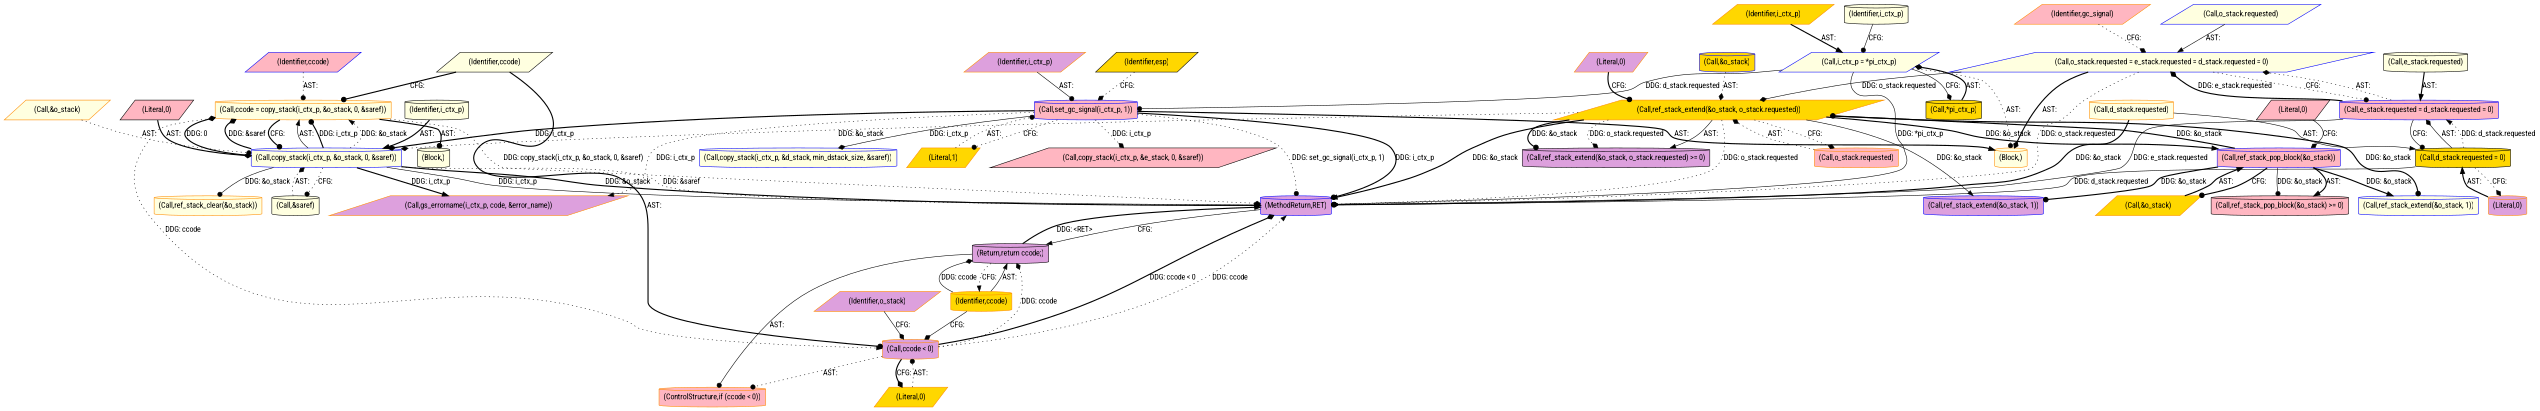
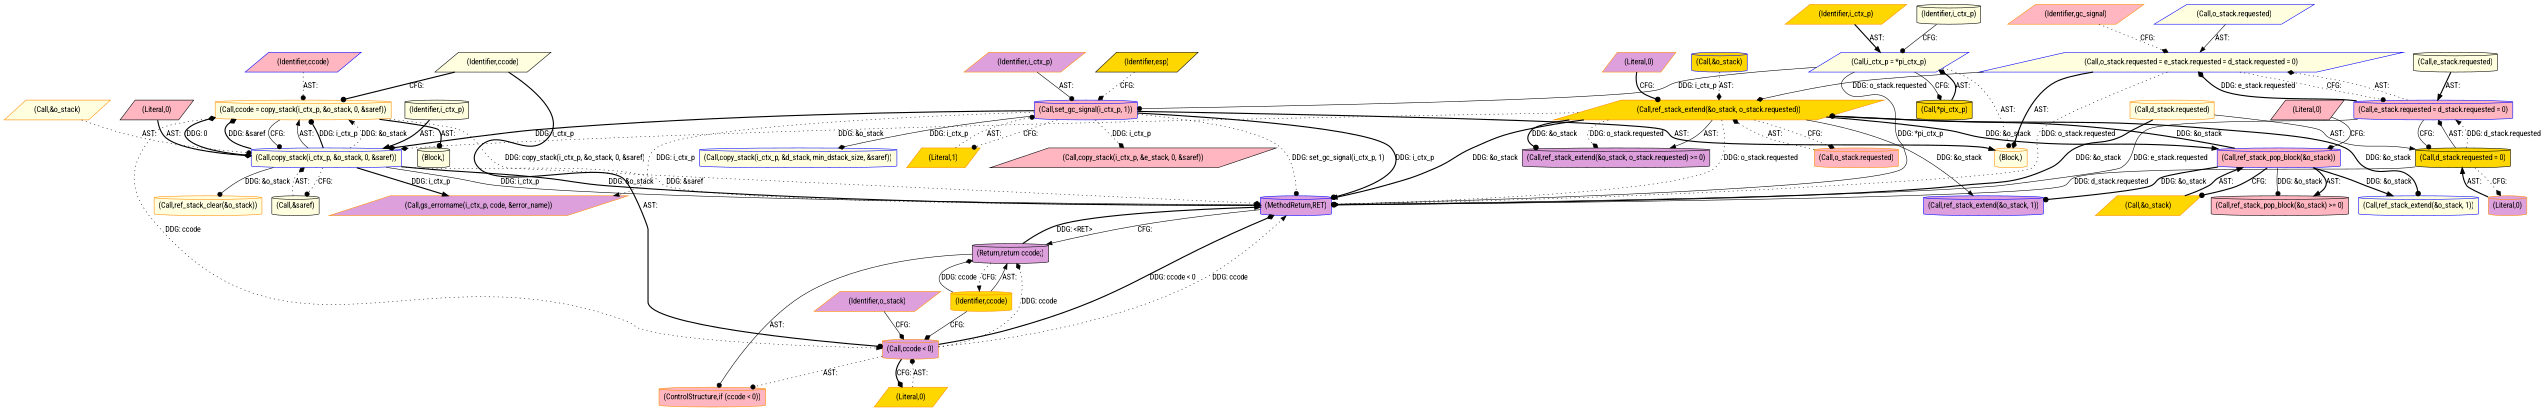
(1683, 86) -> (1697, 86)
(269, 132) -> (269, 132)
